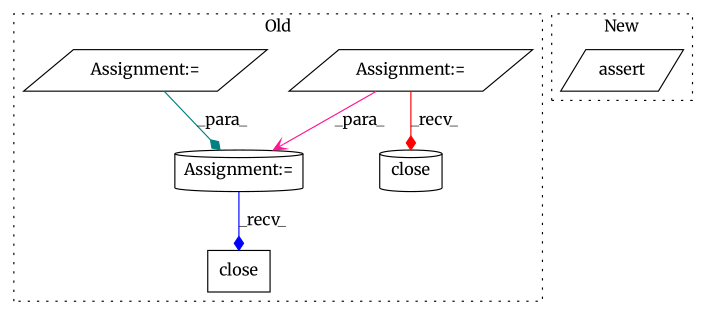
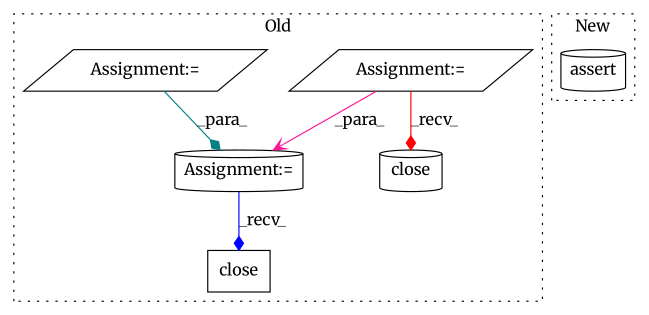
(622, 70) -> (593, 70)
